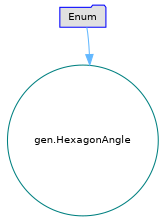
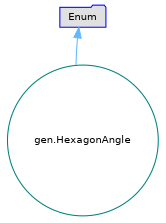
(89, 41) -> (76, 52)
